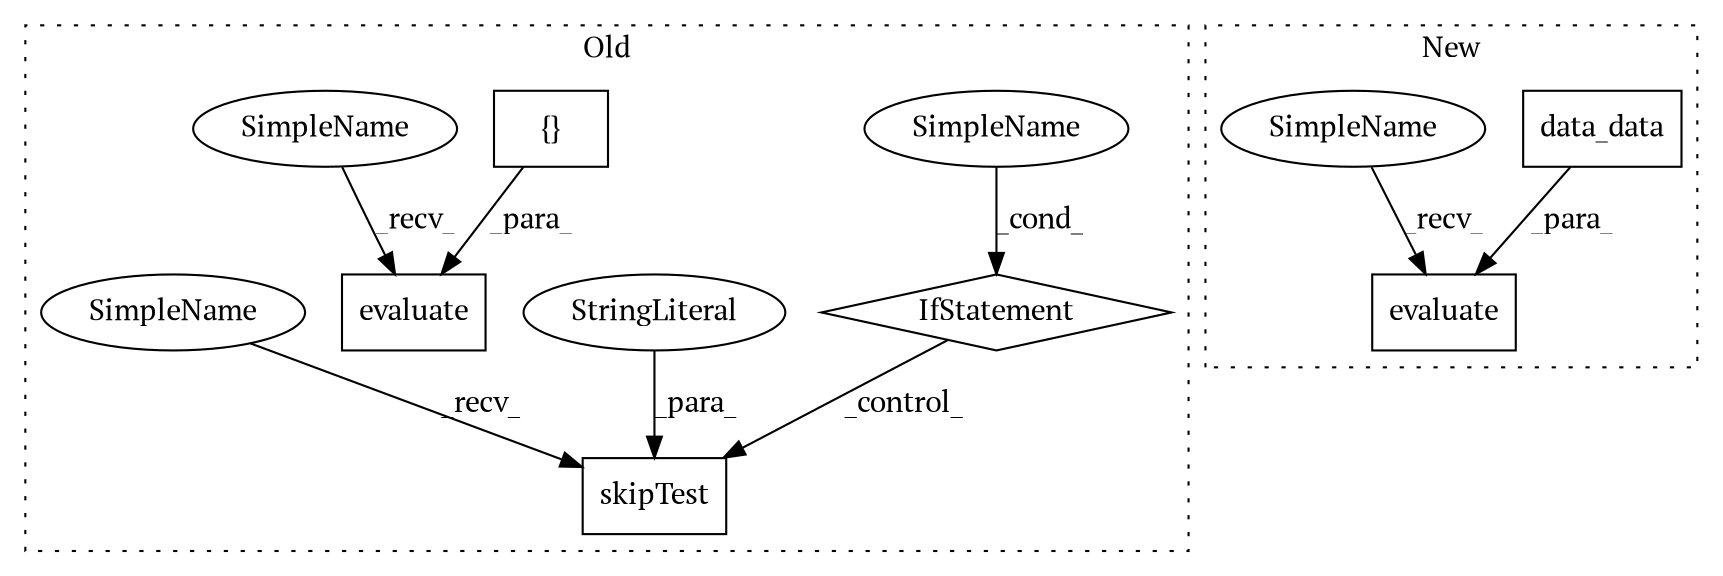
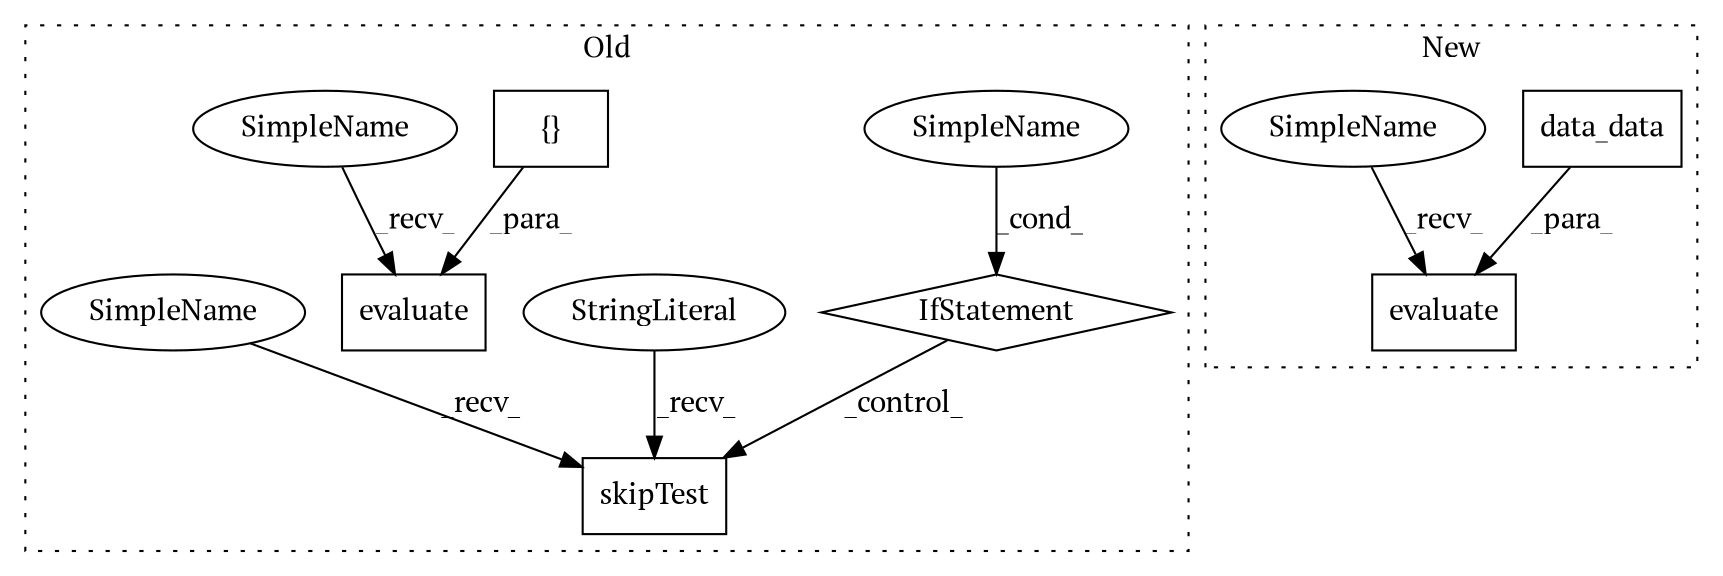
(697, 404) -> (697, 404)
